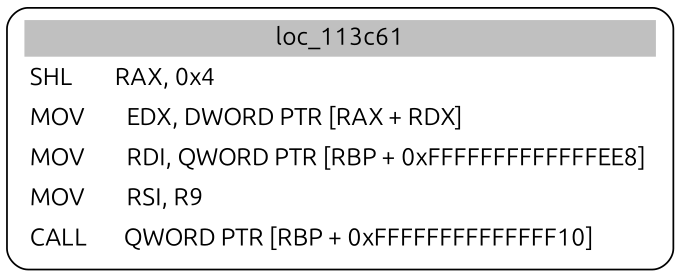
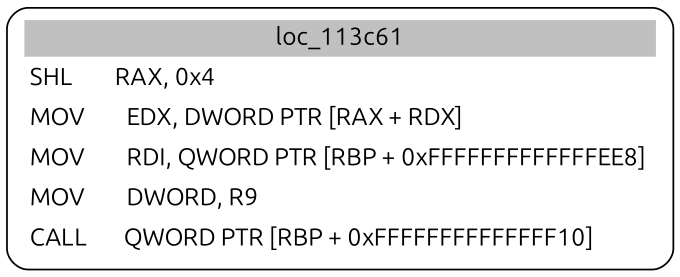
(117, 198) -> (145, 198)
